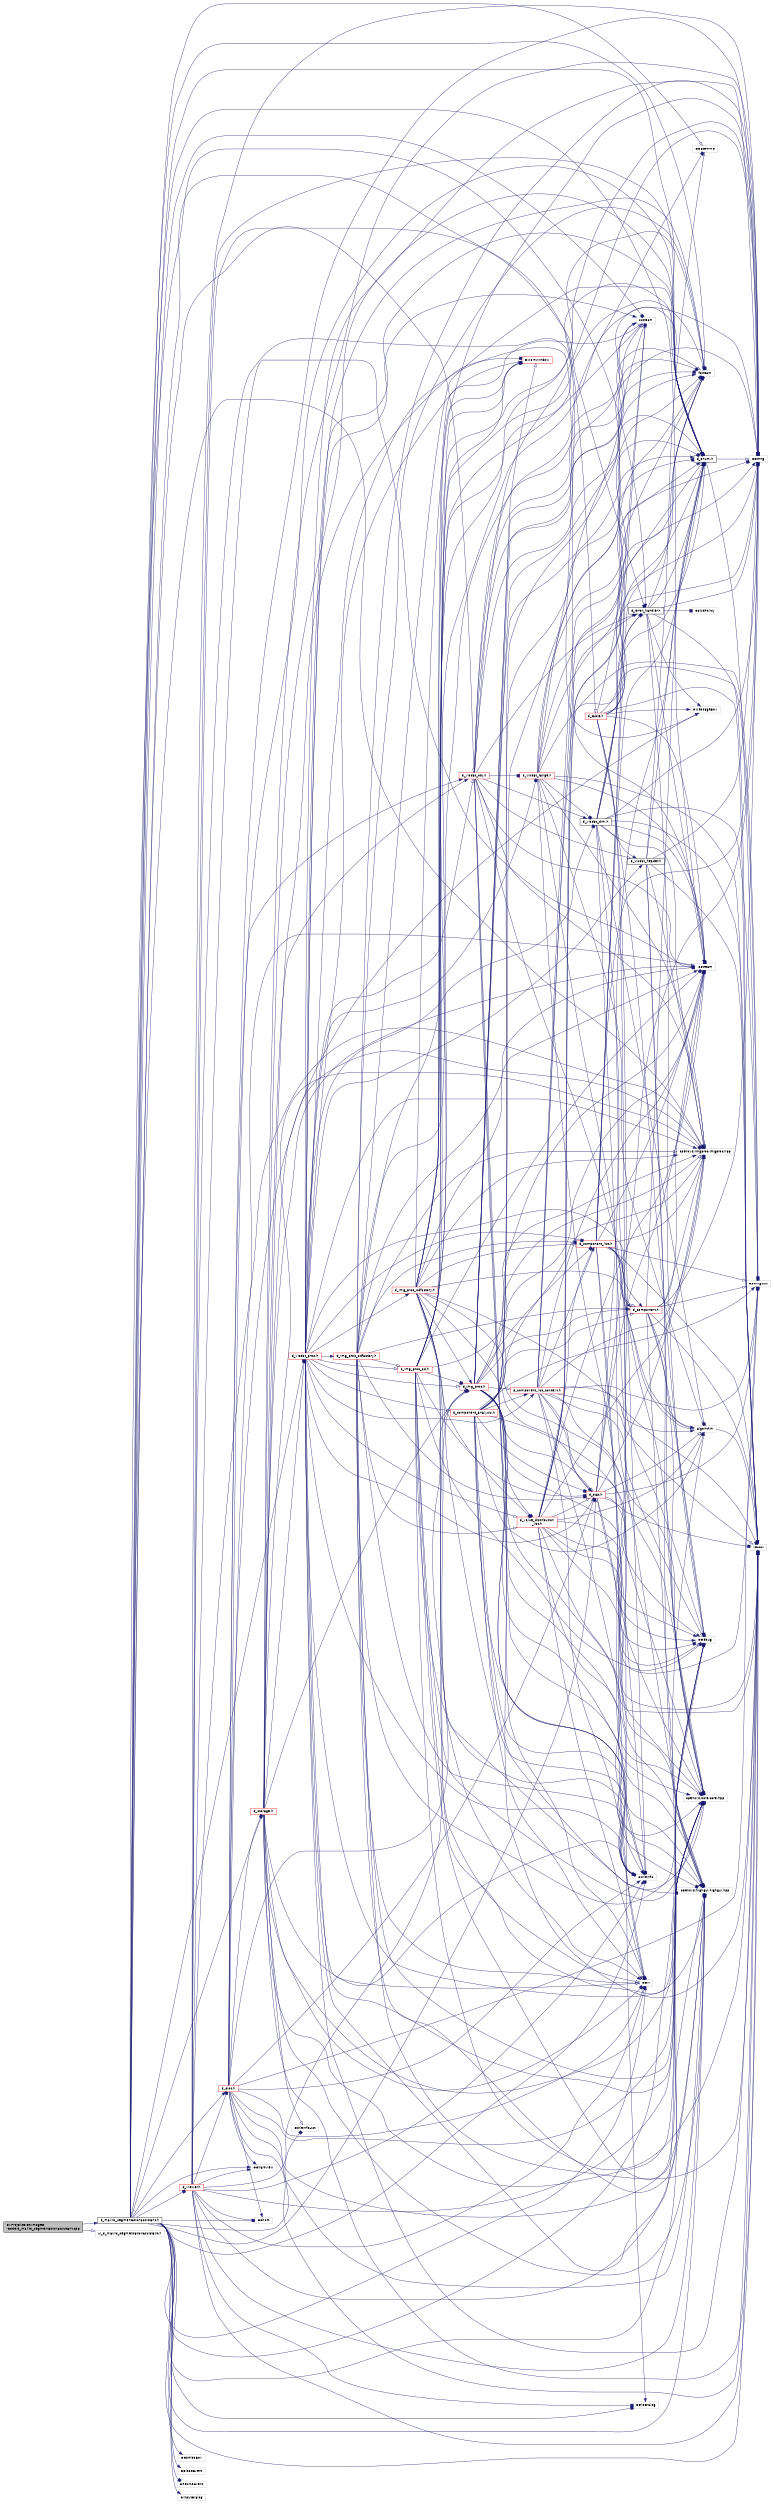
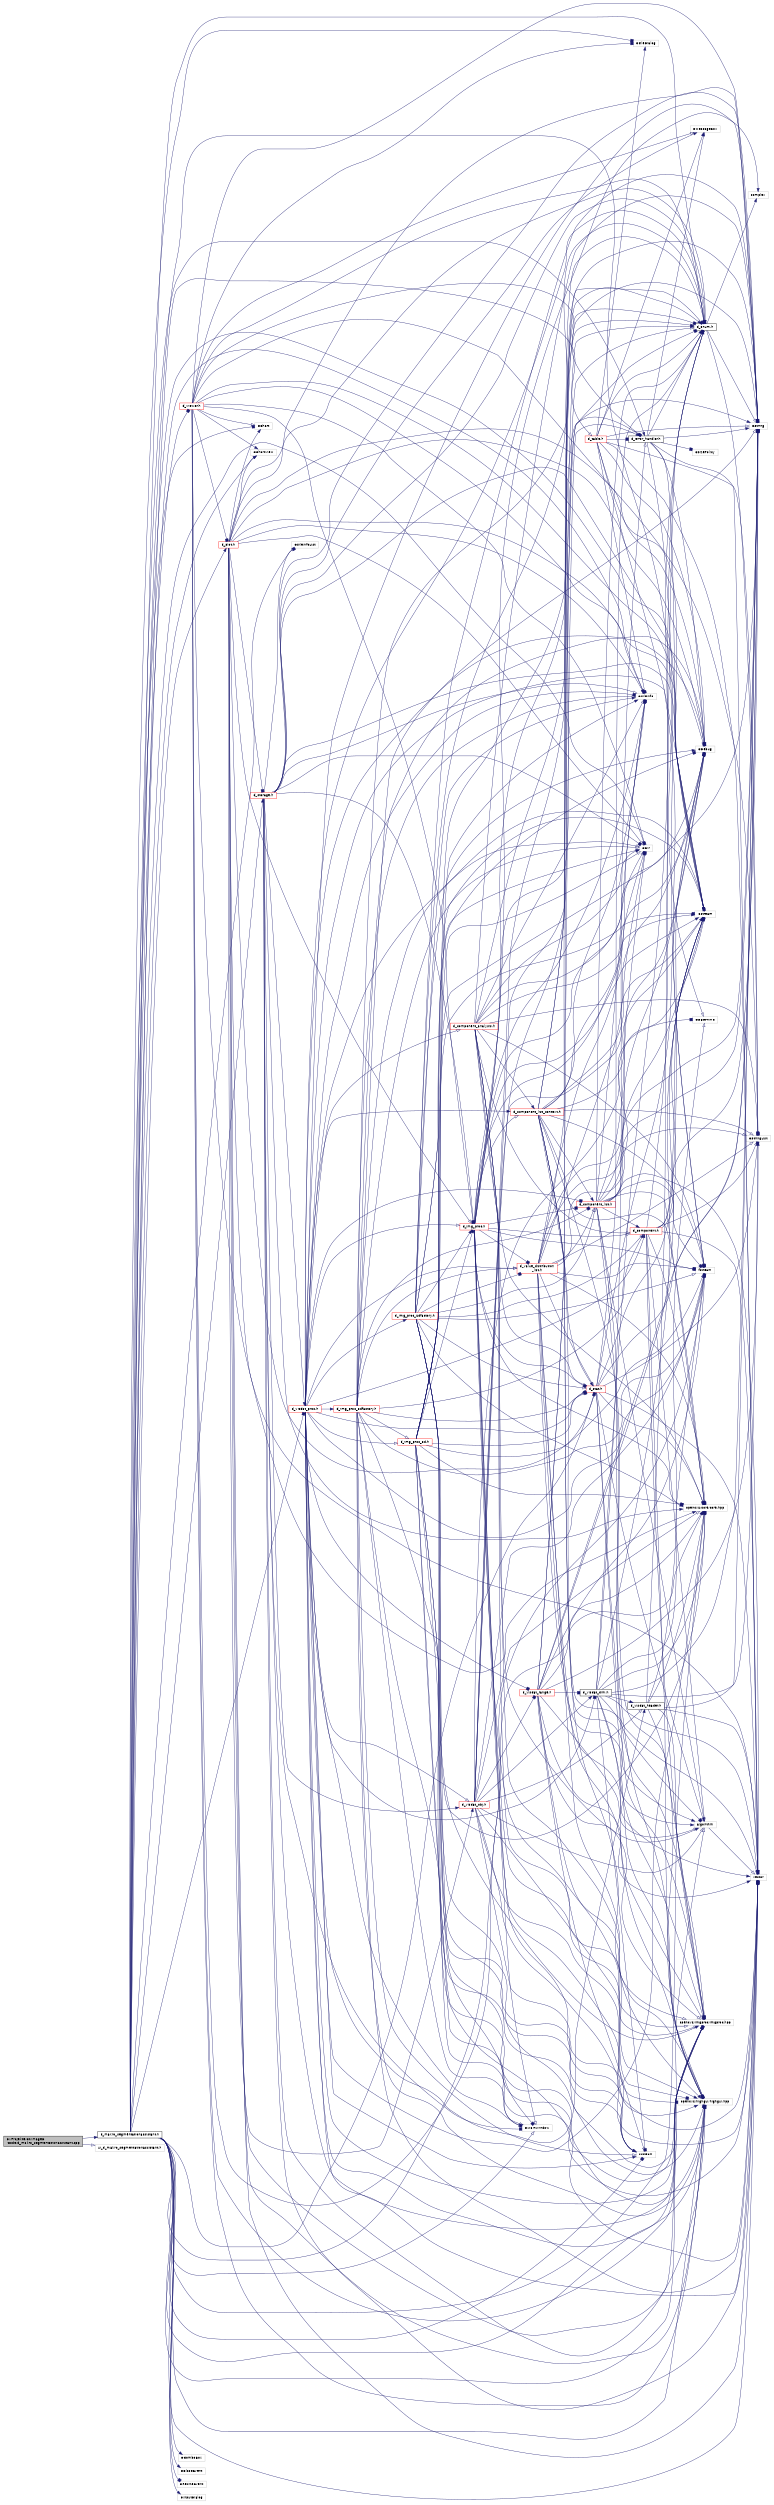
none -> (758, 195)
(537, 360) -> (537, 2128)
(168, 488) -> (311, 2272)
(617, 784) -> (635, 1790)
